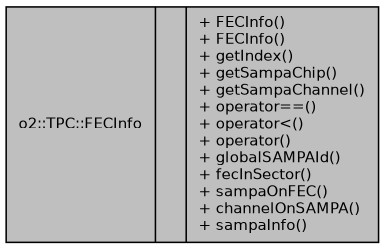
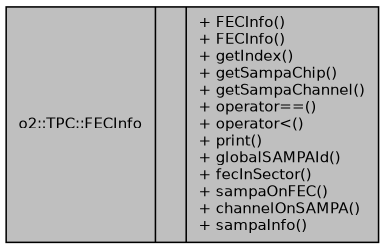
(245, 141) -> (231, 141)
